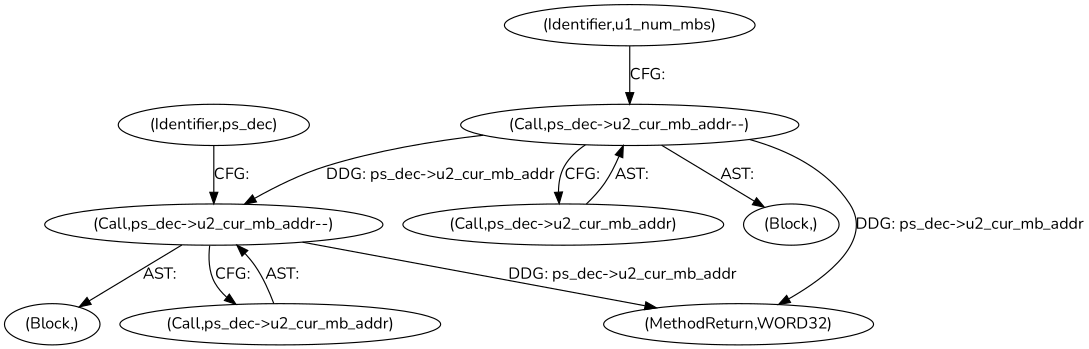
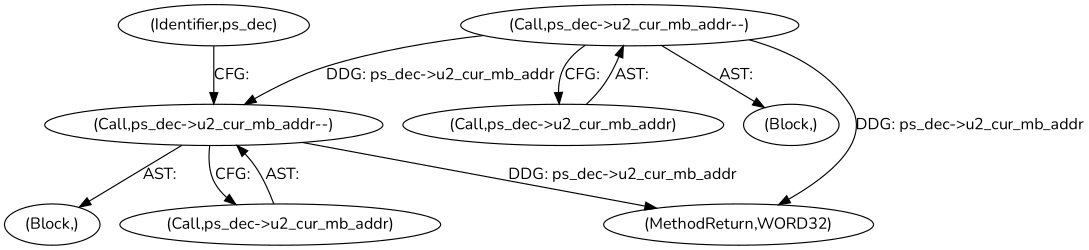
(630, 25) -> none
